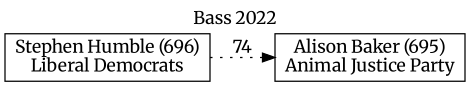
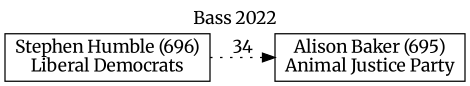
(242, 48) -> (242, 48)
